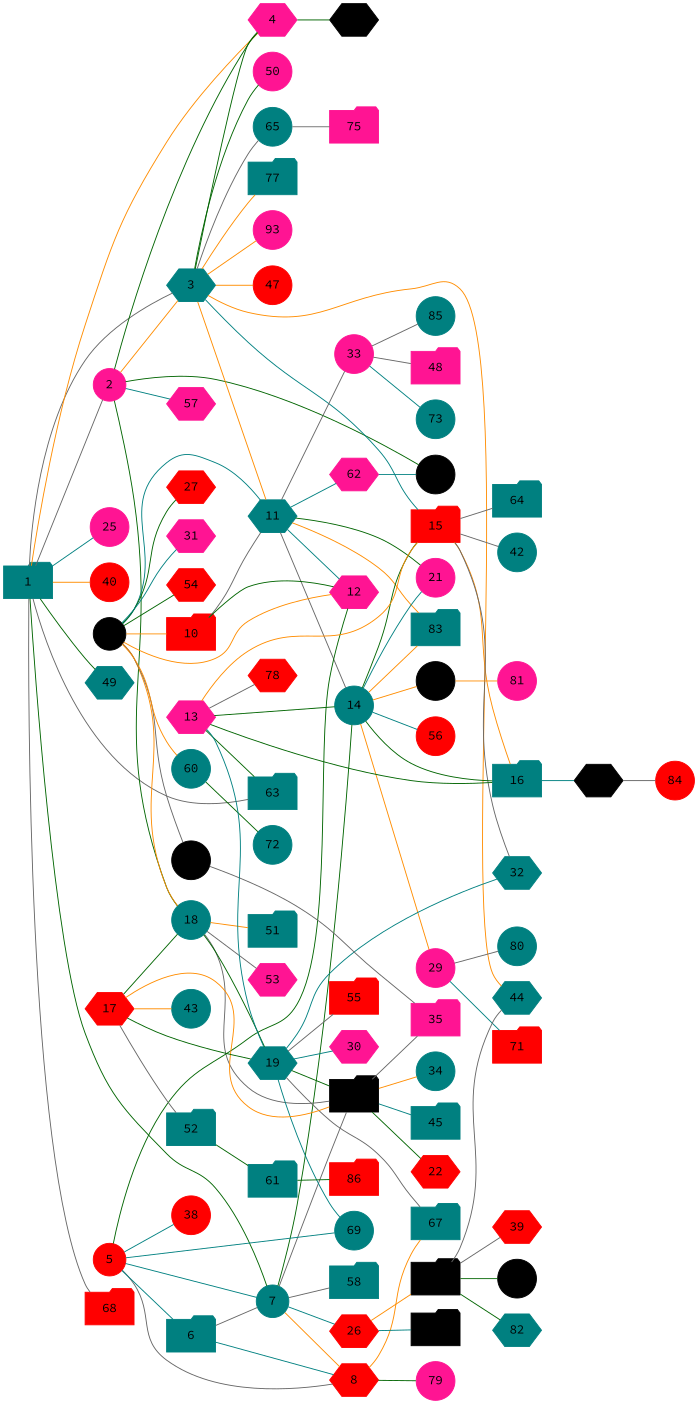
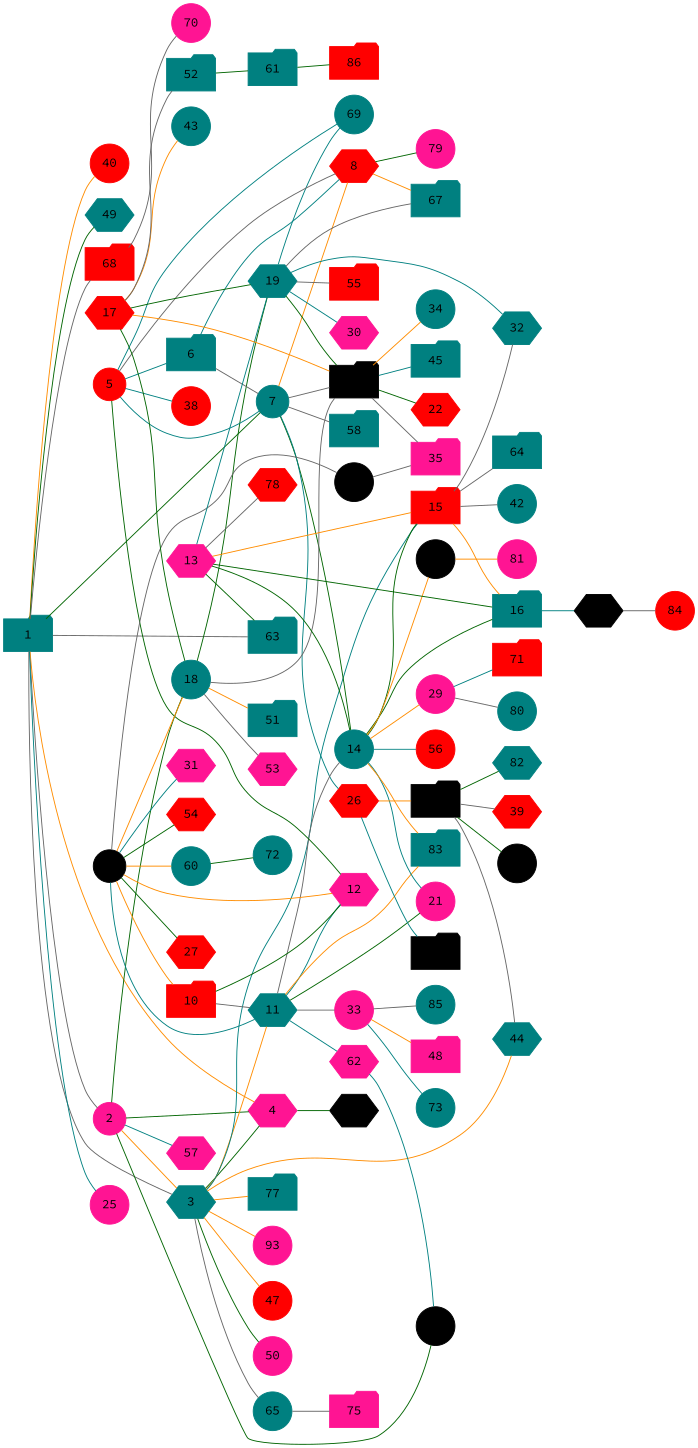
none -> (191, 23)
(392, 360) -> (391, 1031)
